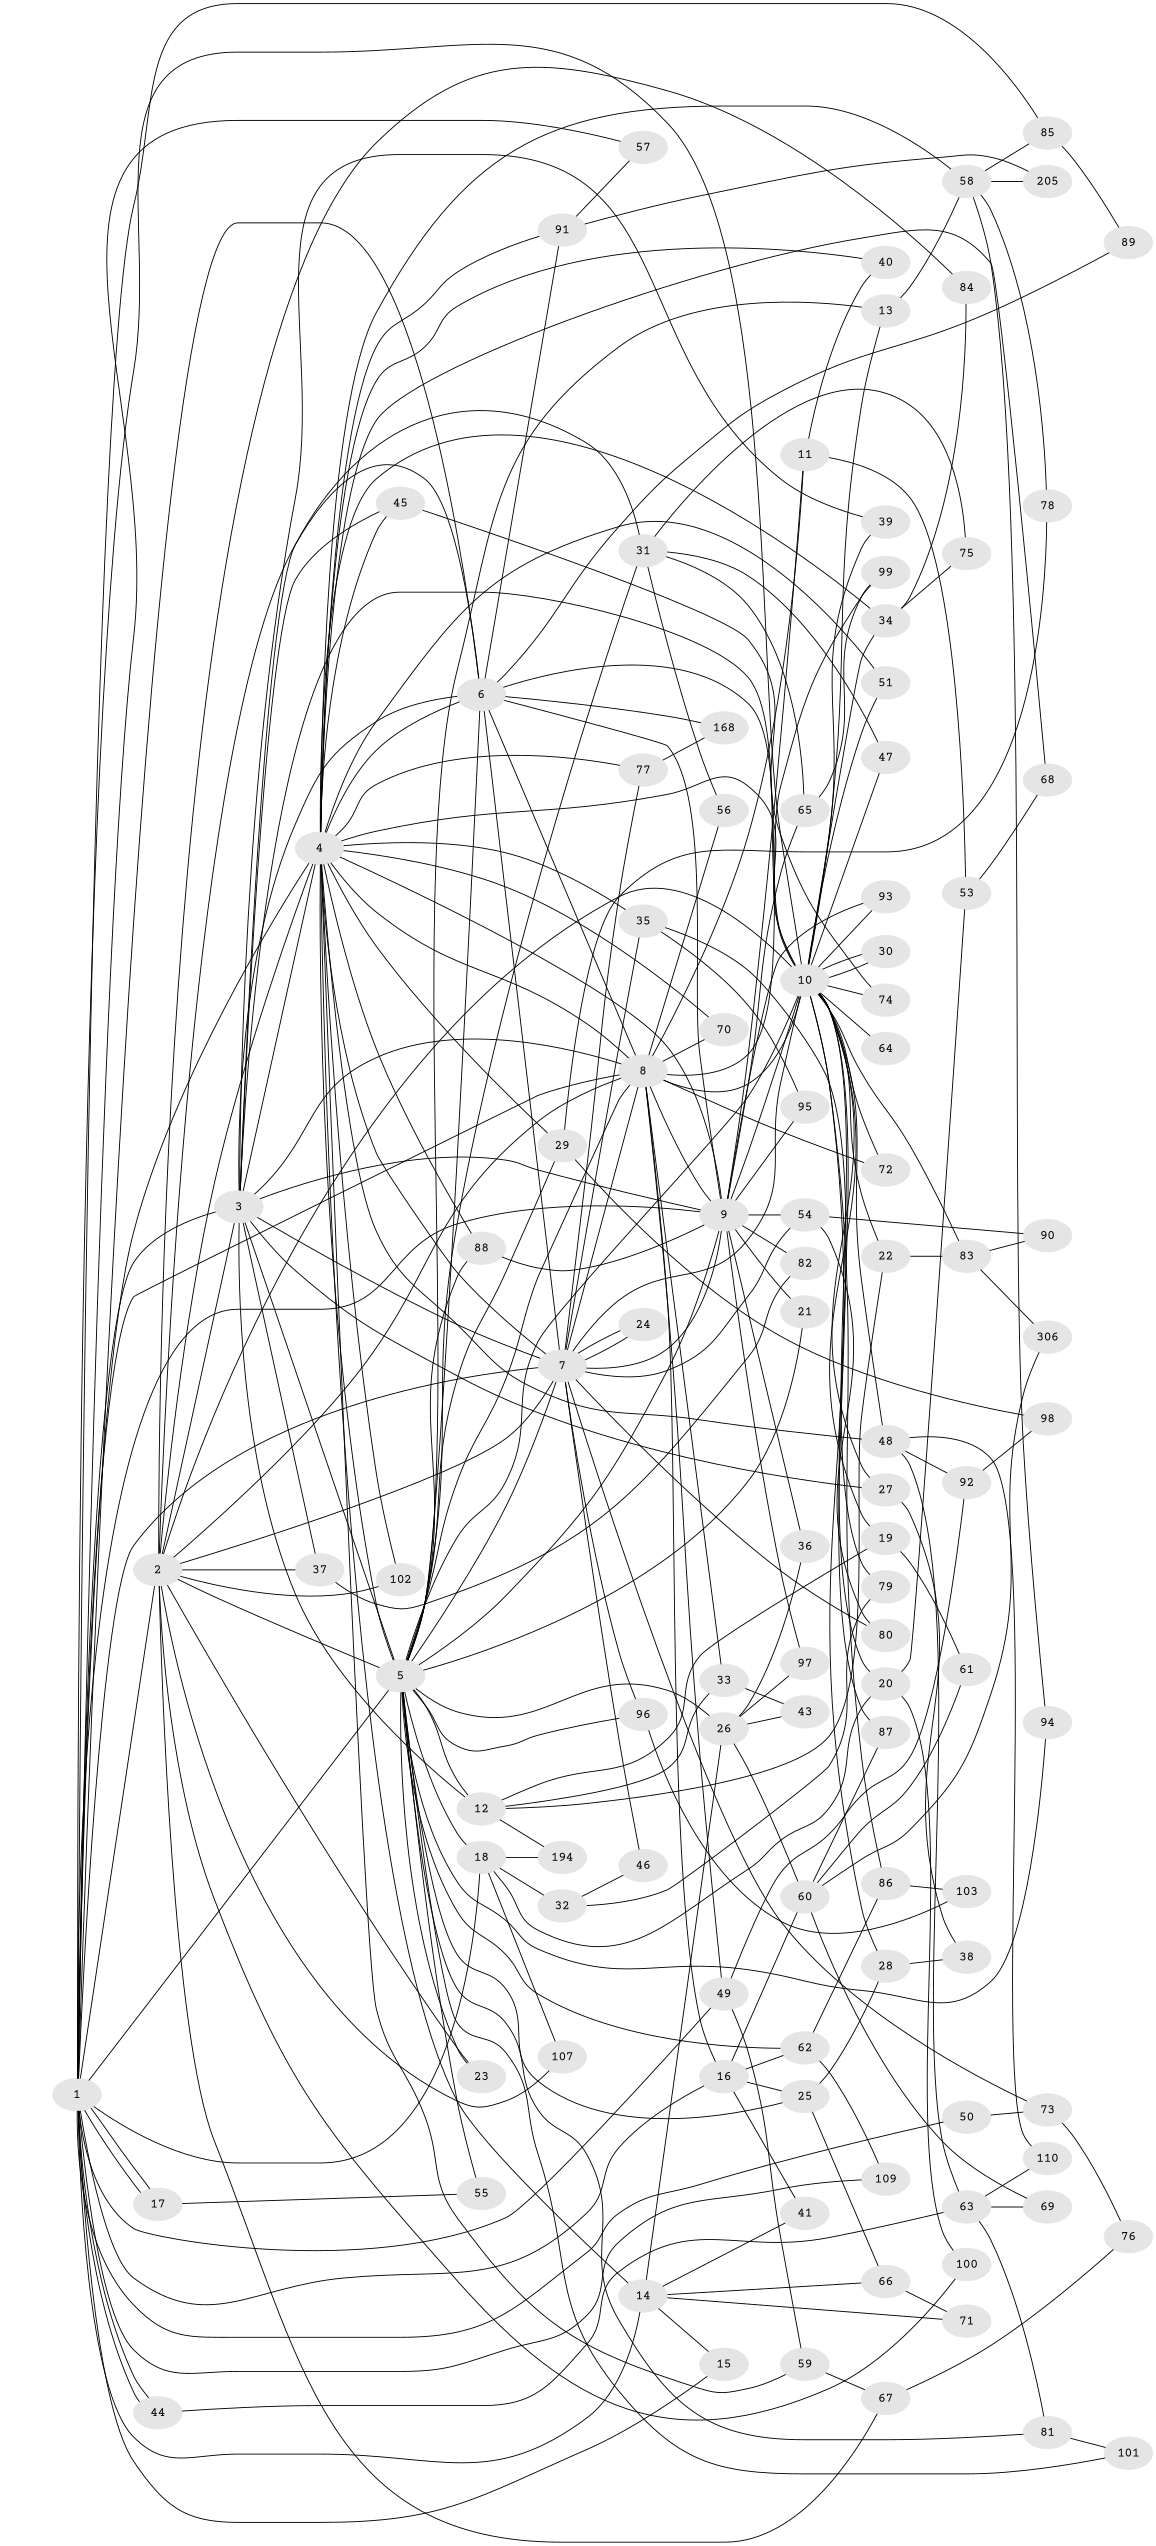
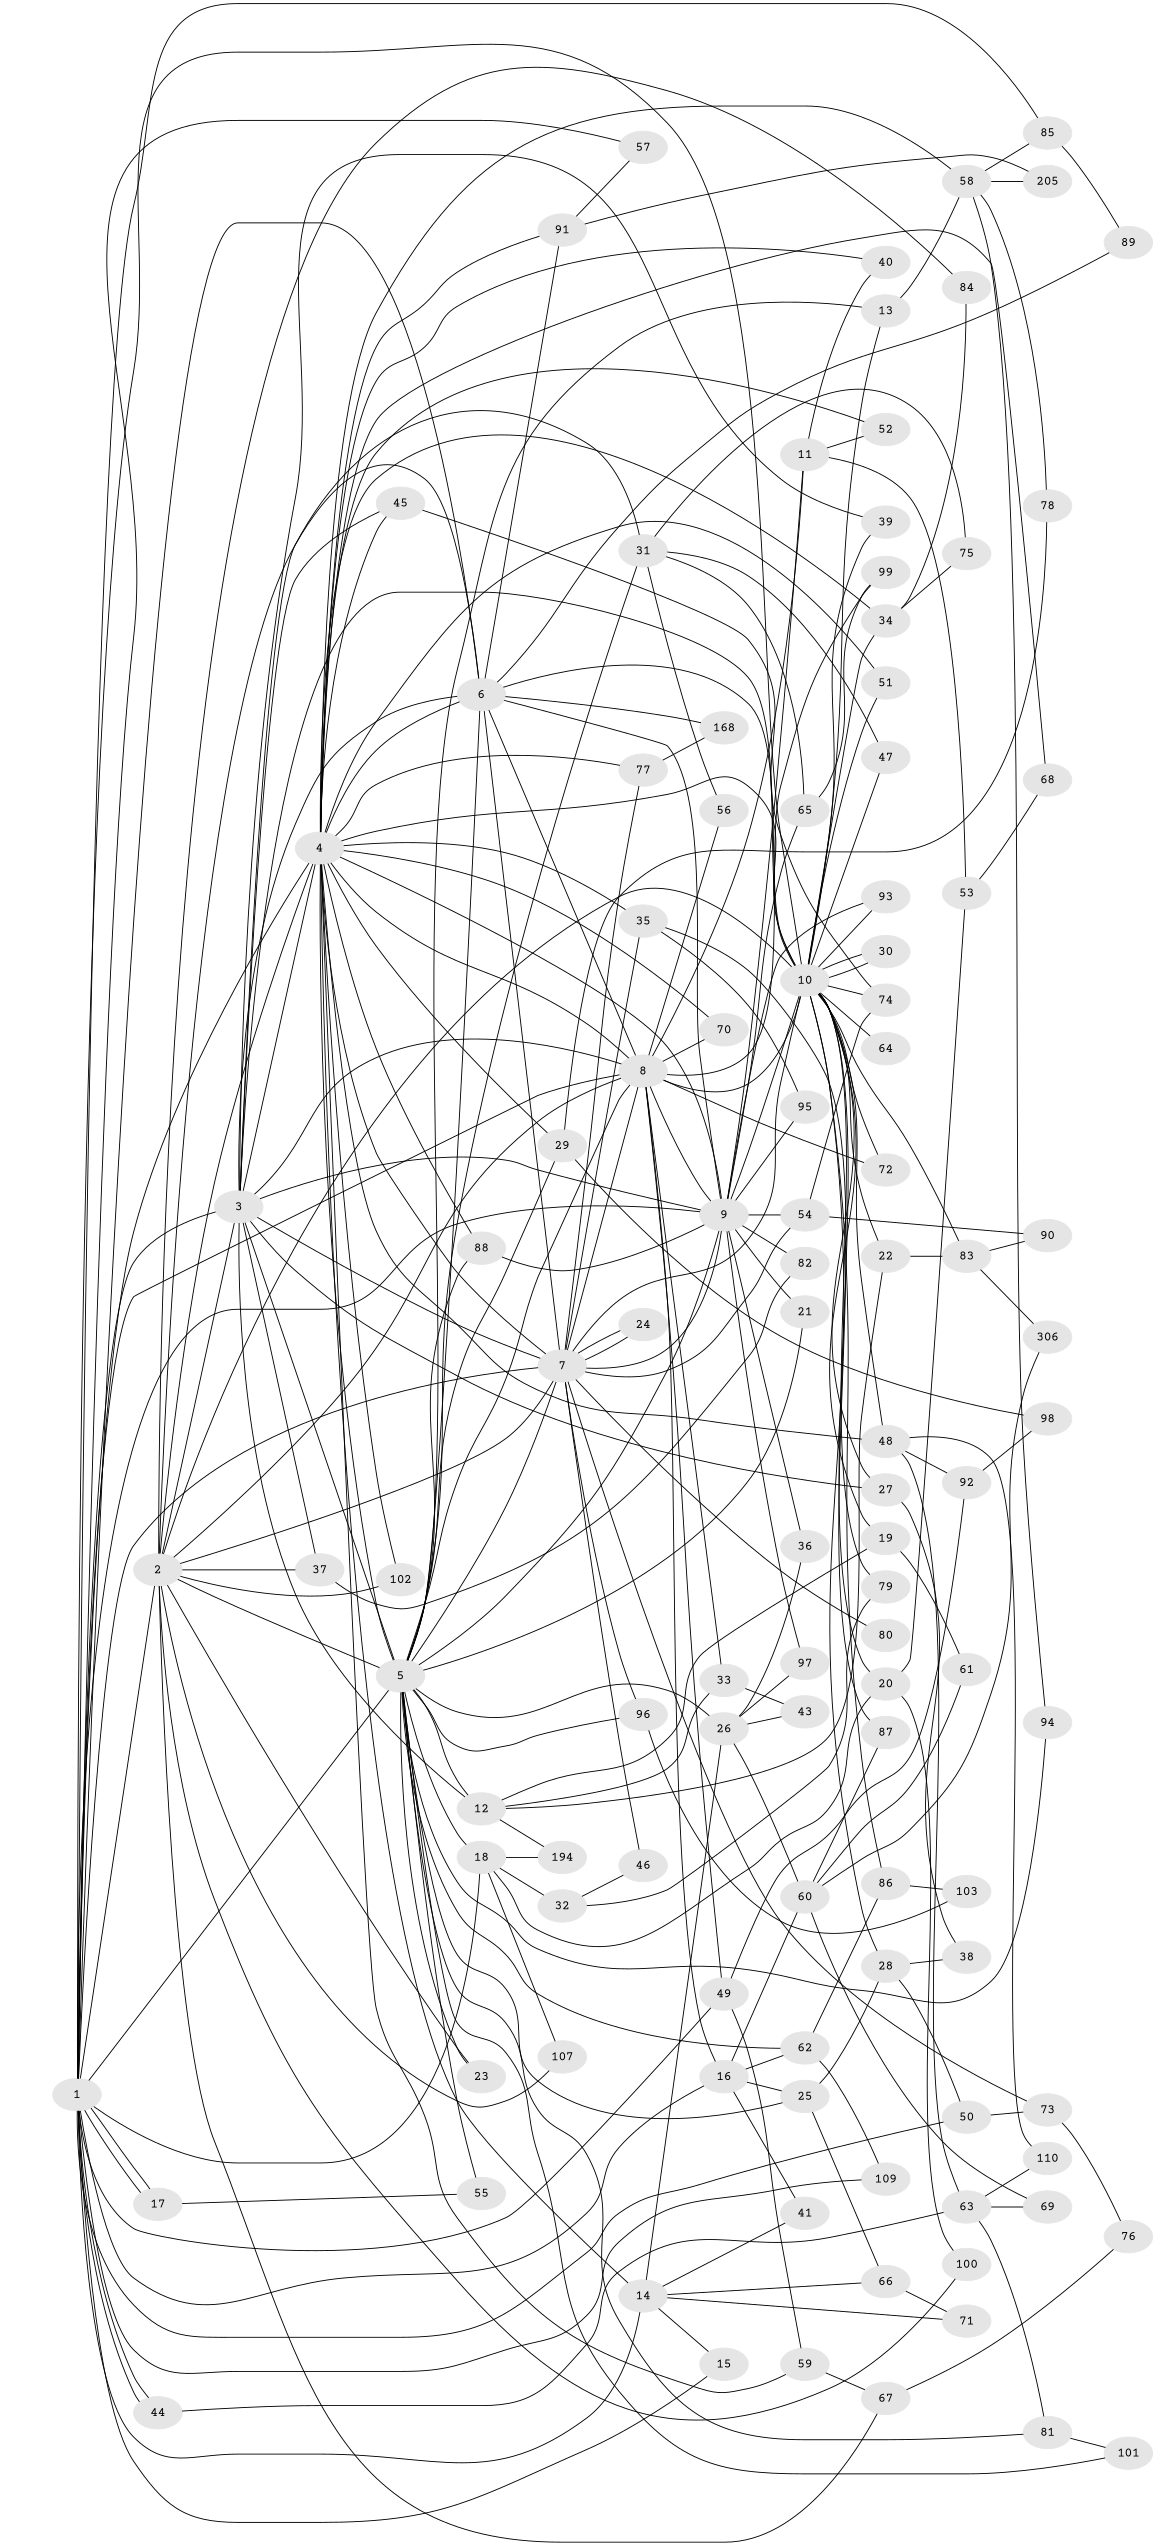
none -> (886, 430)
(563, 1309) -> none
(845, 1425) -> (838, 1100)
none -> (923, 2017)
